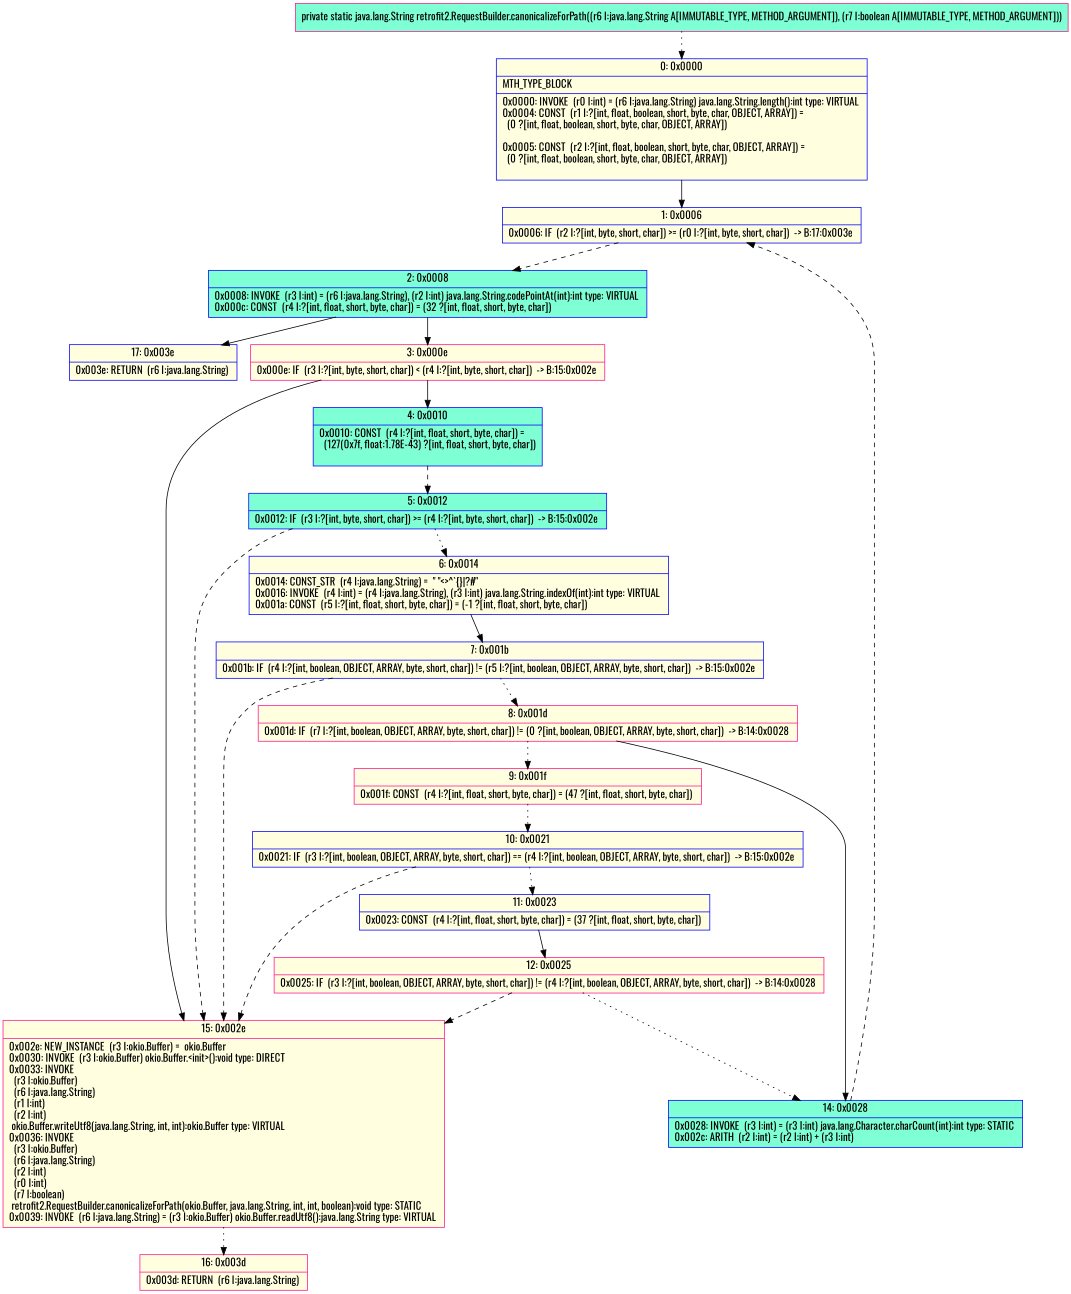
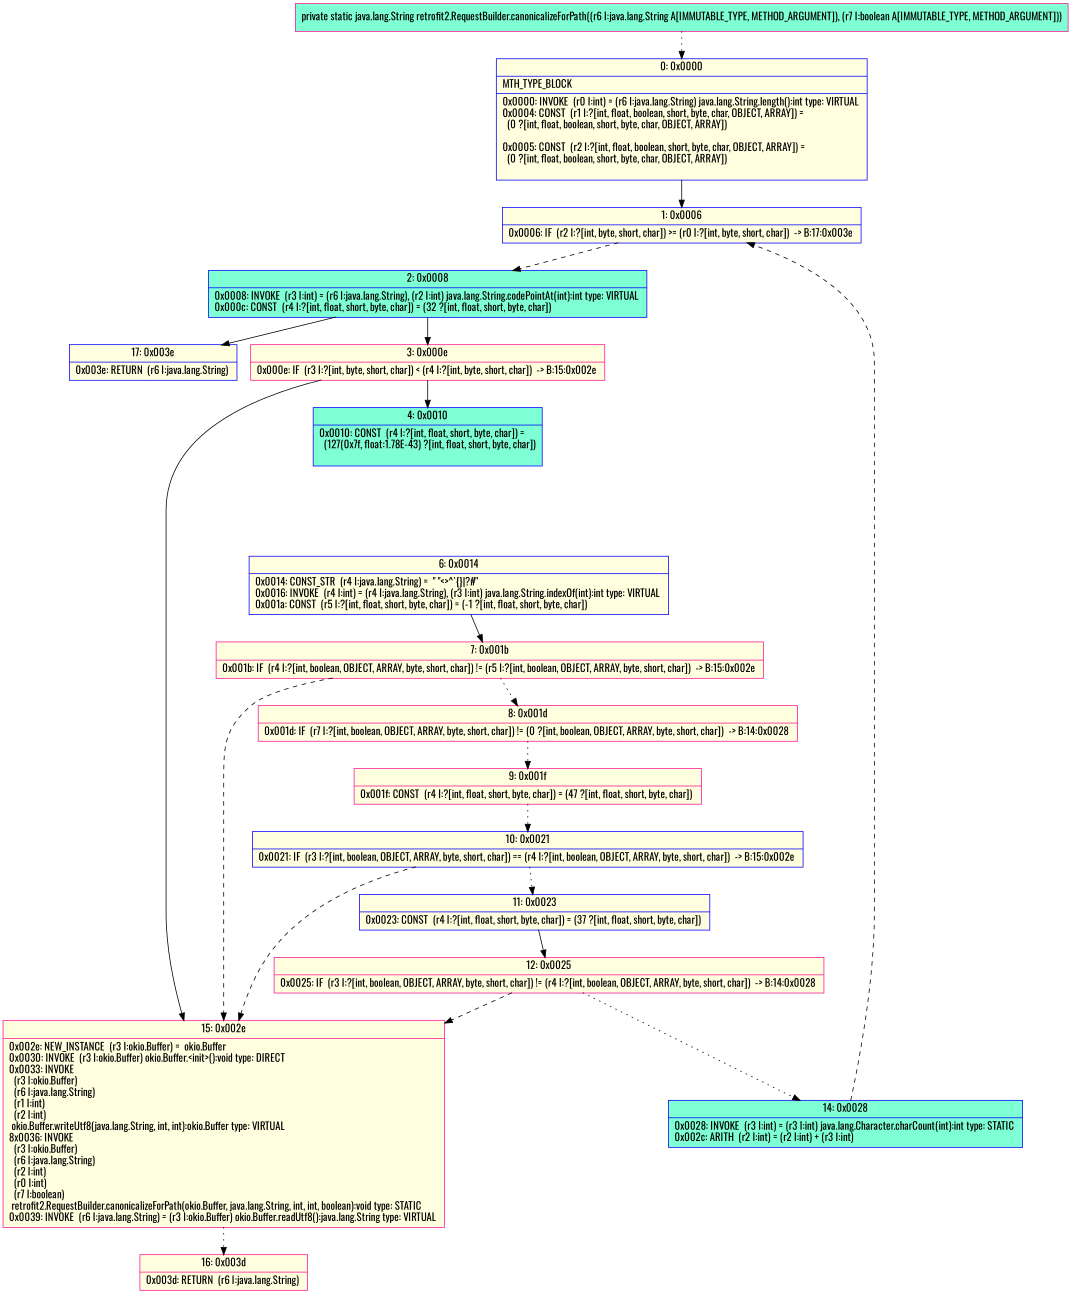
(428, 511) -> none
(490, 660) -> (490, 660)
(843, 840) -> none
(44, 1138) -> (44, 1138)
